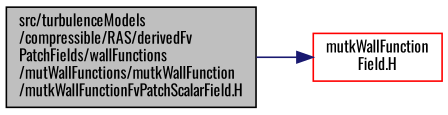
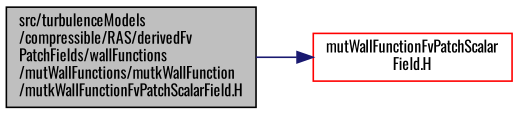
(378, 57) -> (413, 57)
